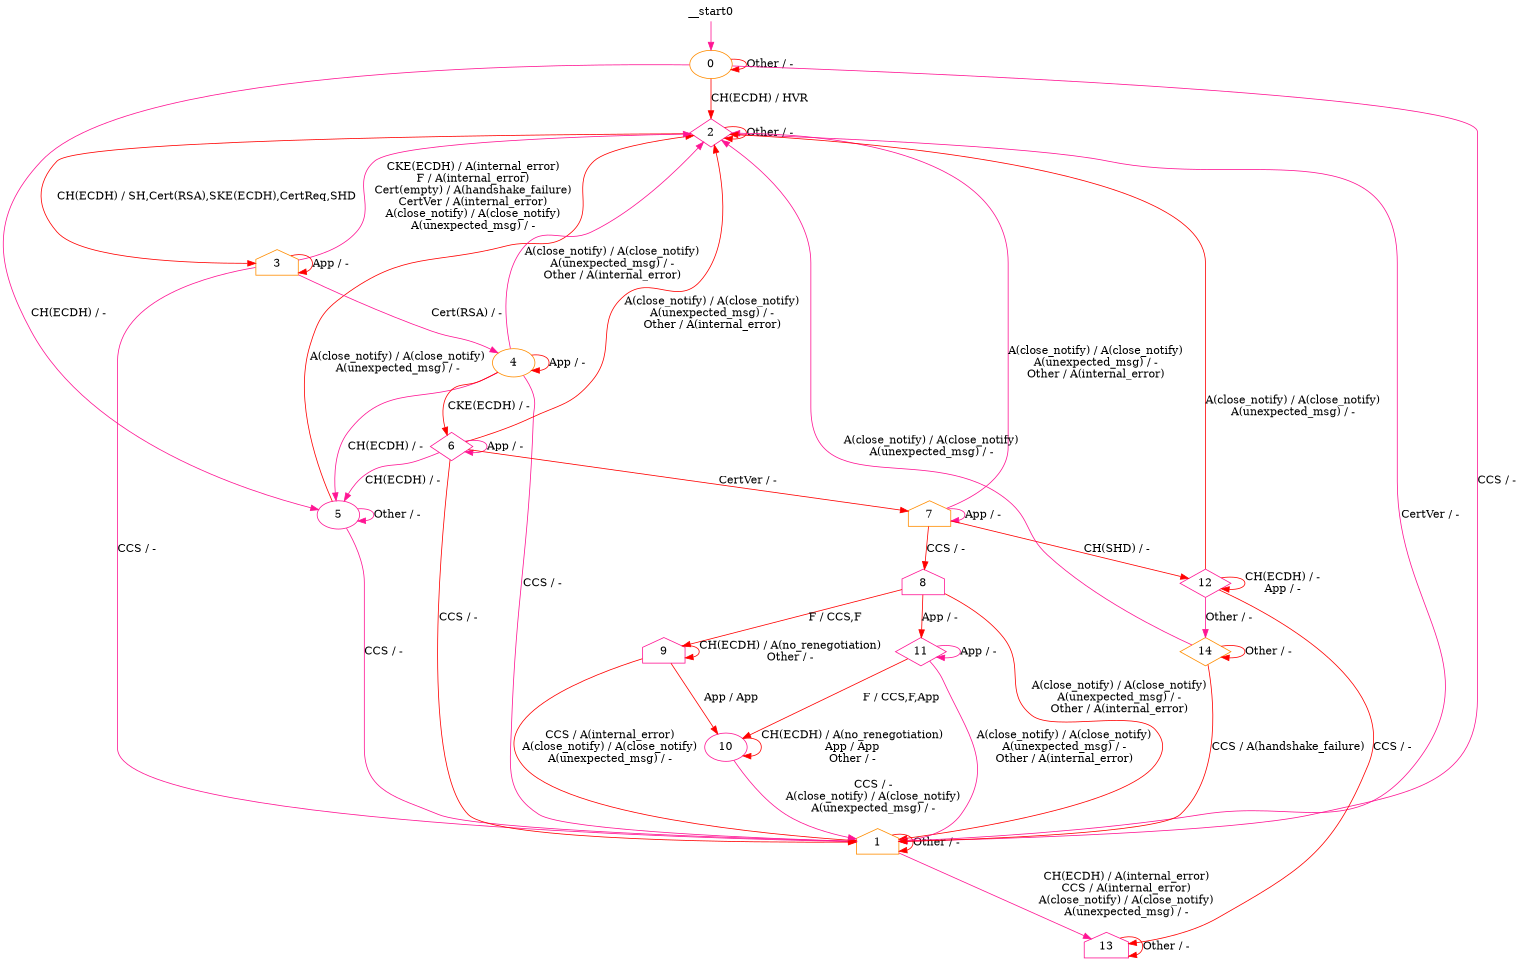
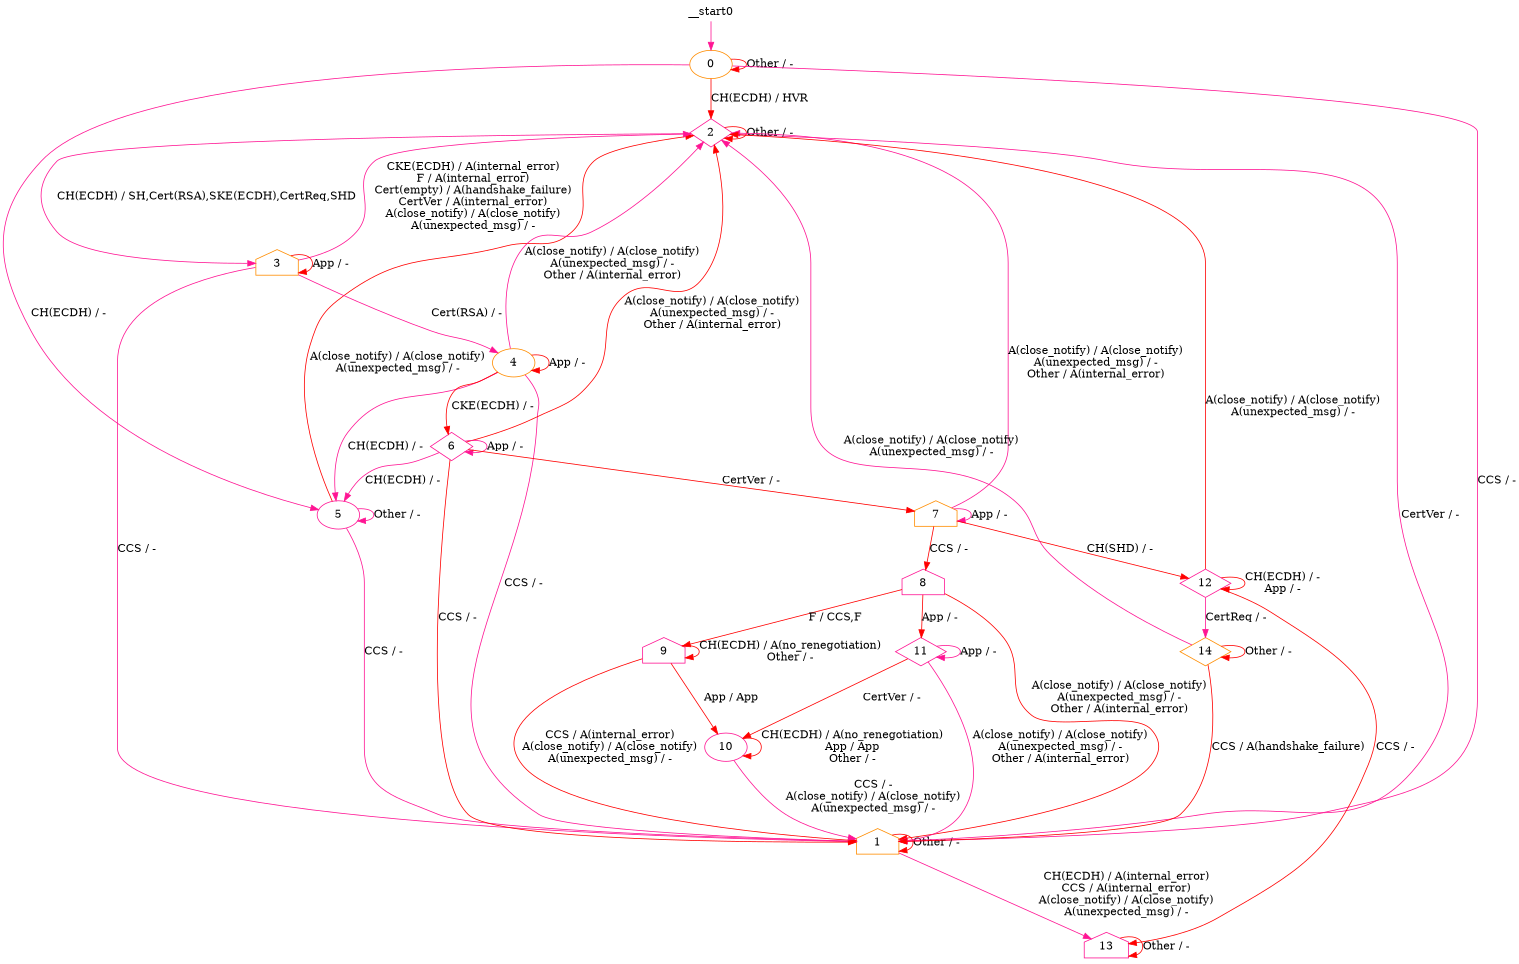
(236, 142) -> (236, 142)
(1229, 617) -> (1236, 617)
(901, 698) -> (892, 698)
